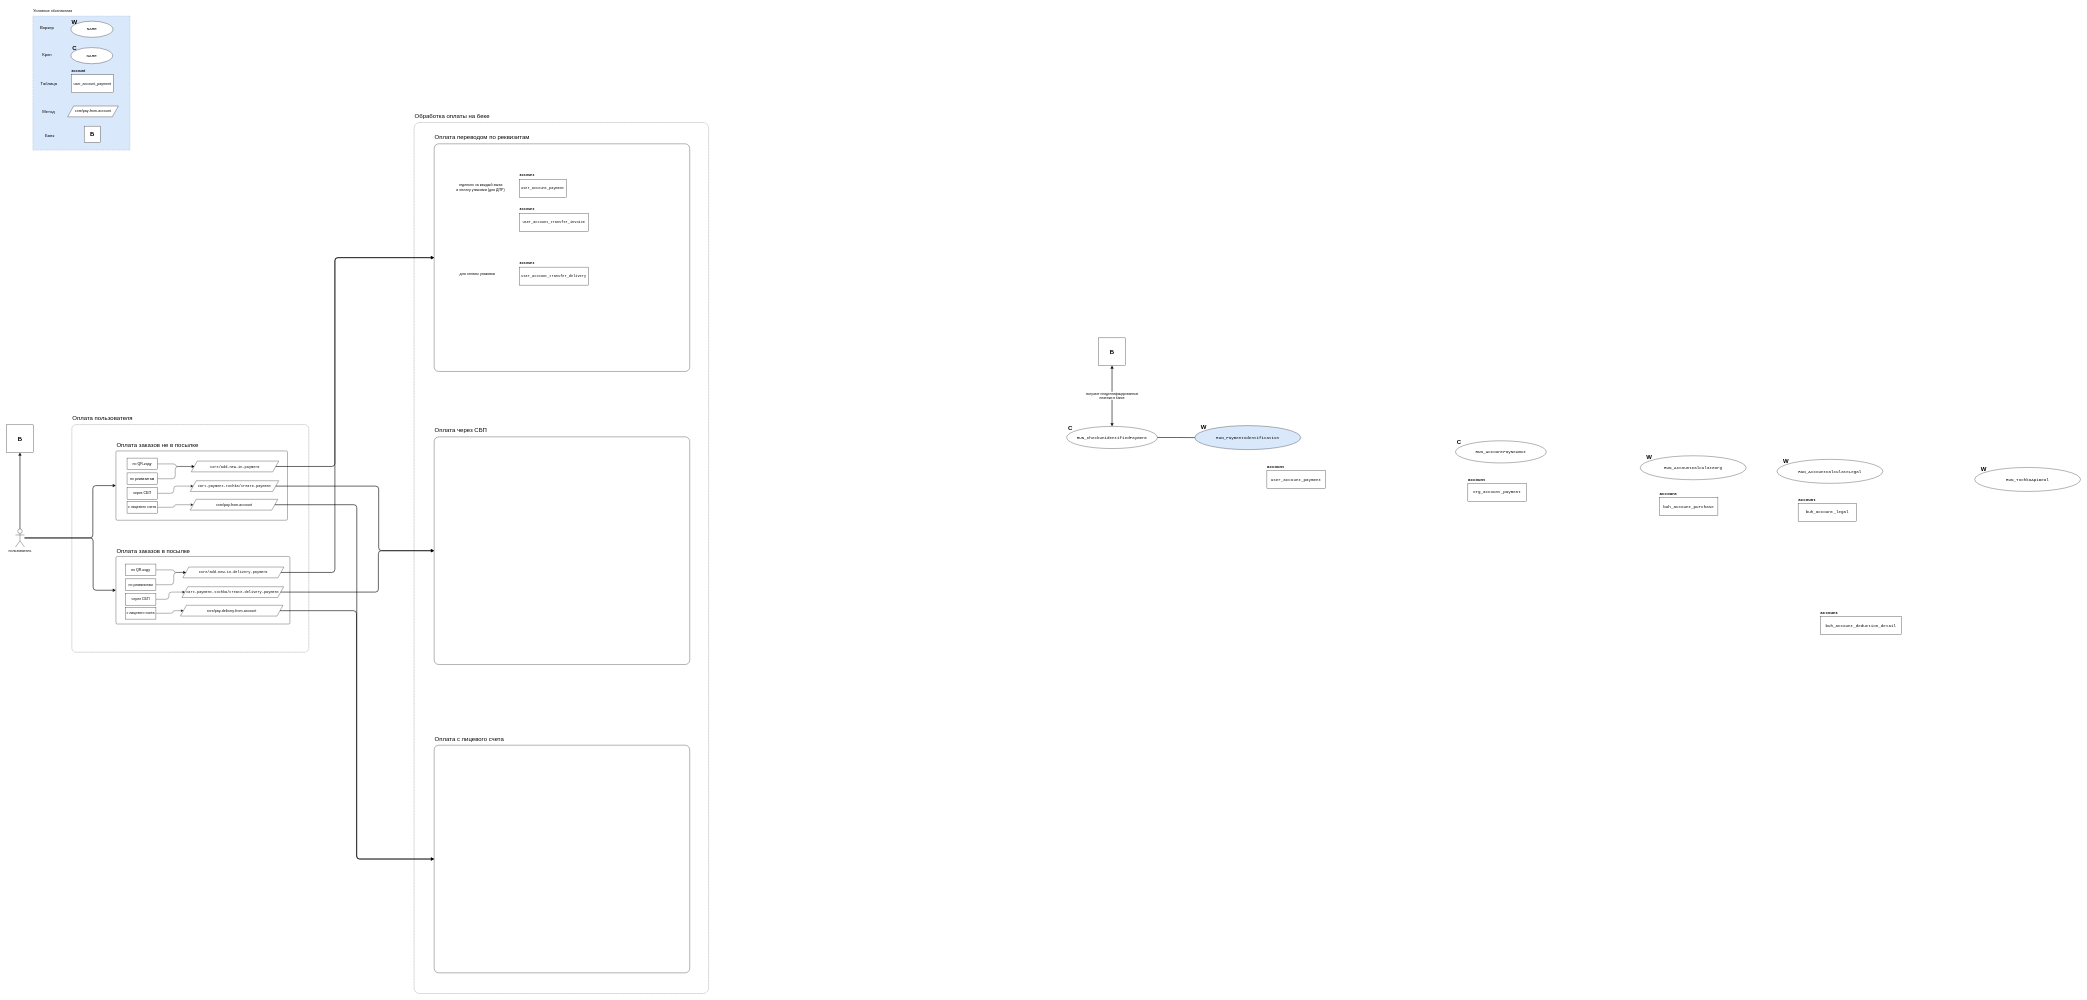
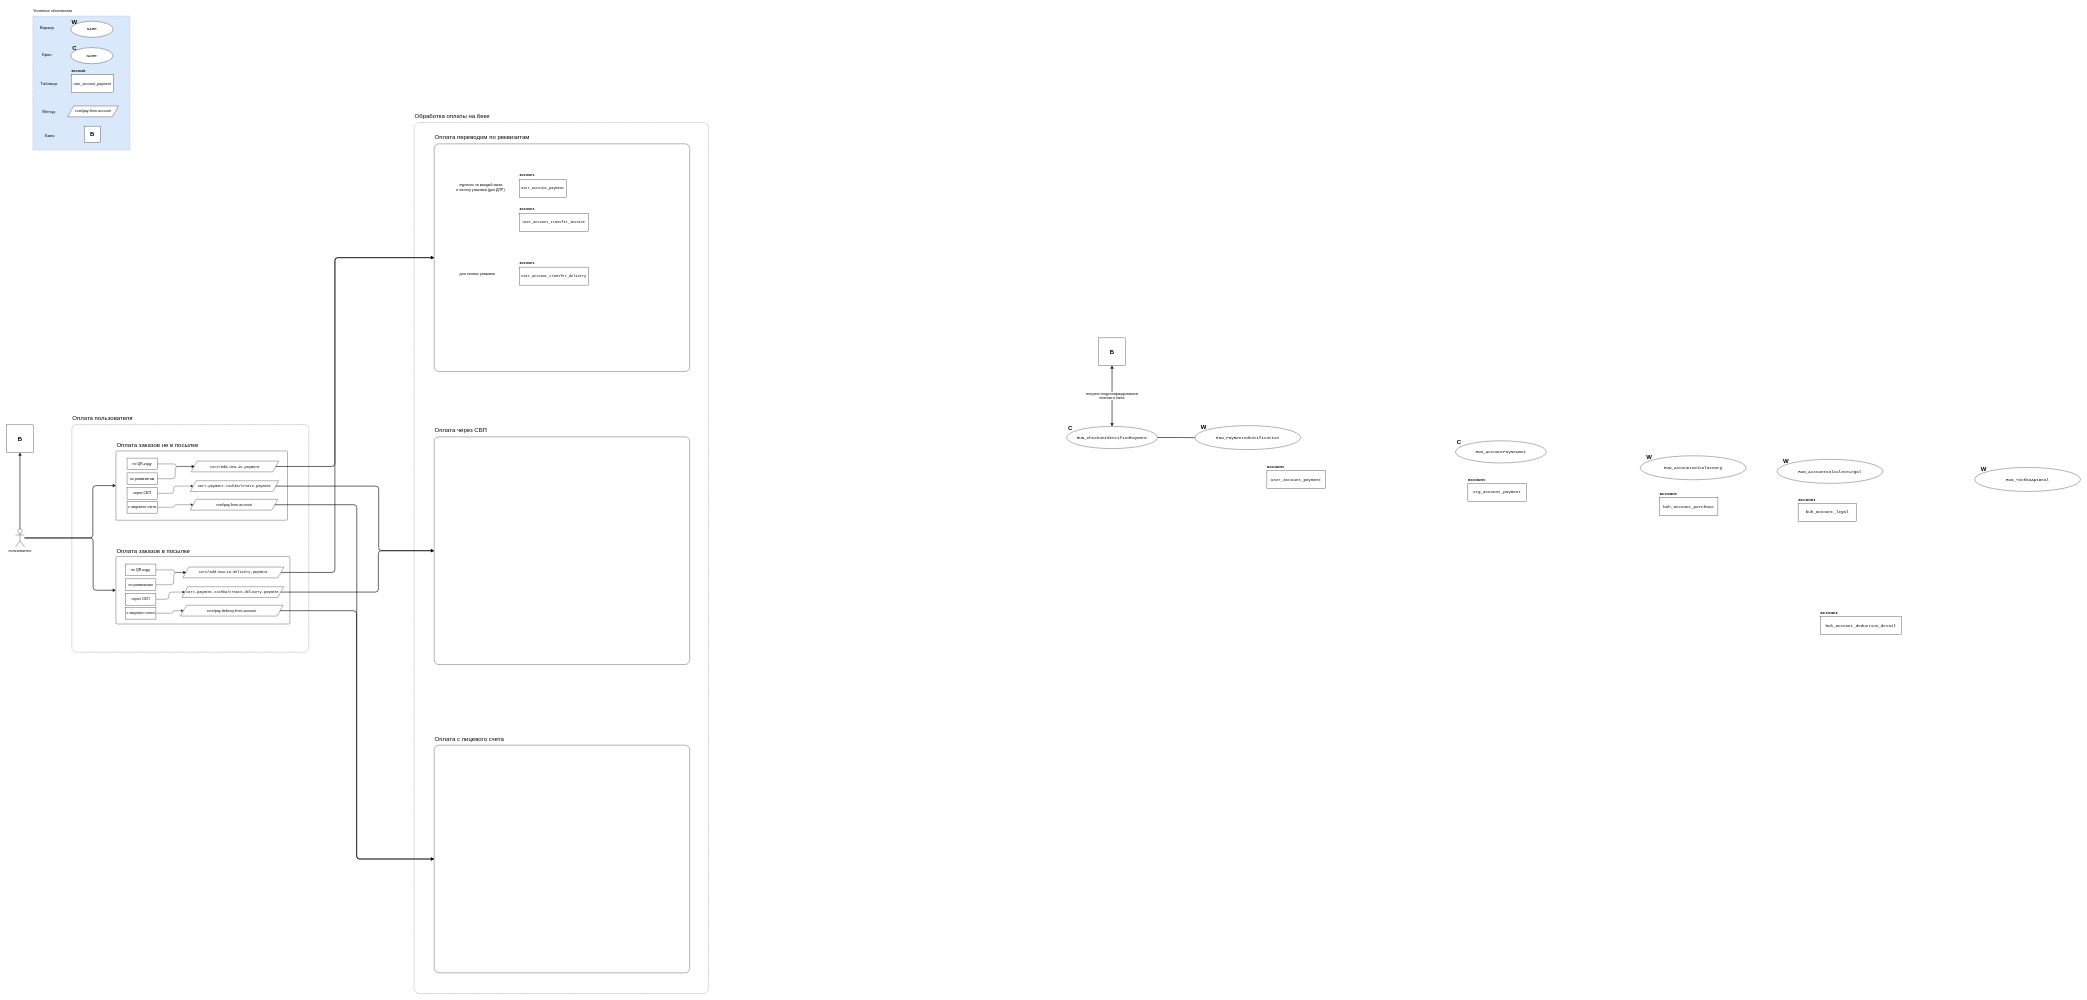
(1248, 438) -> (1248, 438)
